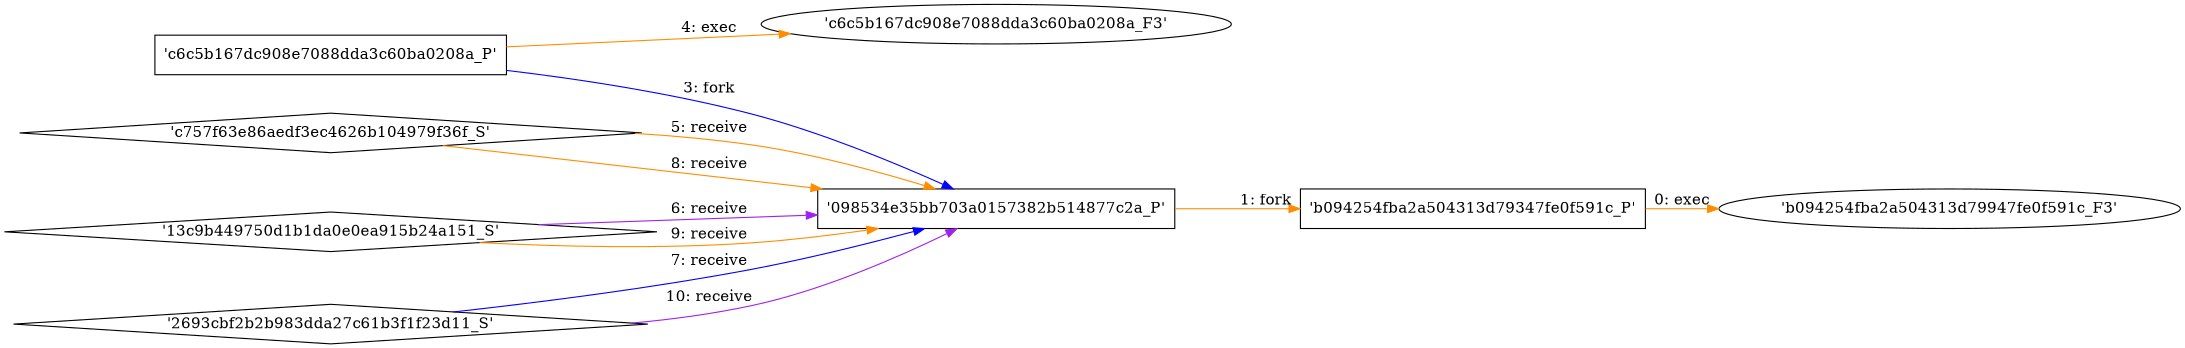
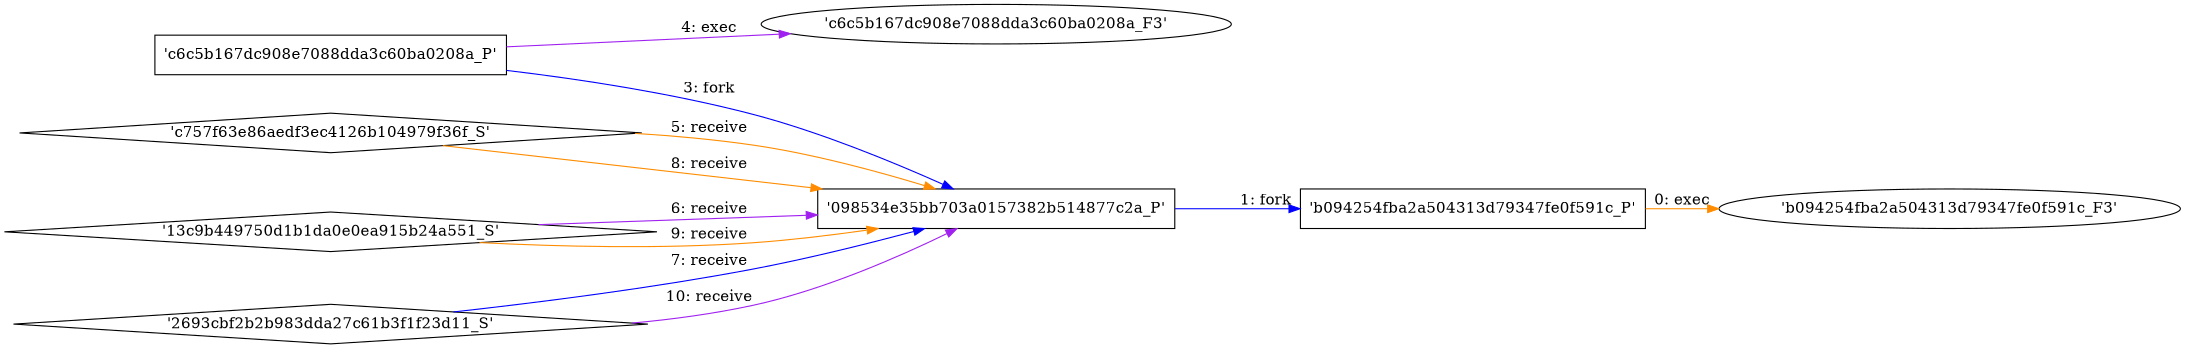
(643, 41) -> (643, 41)
(331, 133) -> (331, 133)
(1232, 209) -> (1232, 209)
(1950, 209) -> (1950, 209)
(331, 232) -> (331, 232)
